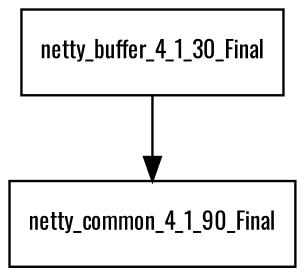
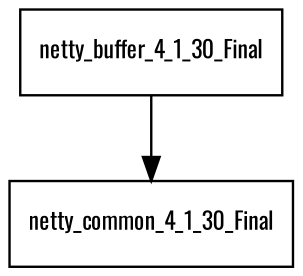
(152, 224) -> (151, 224)
